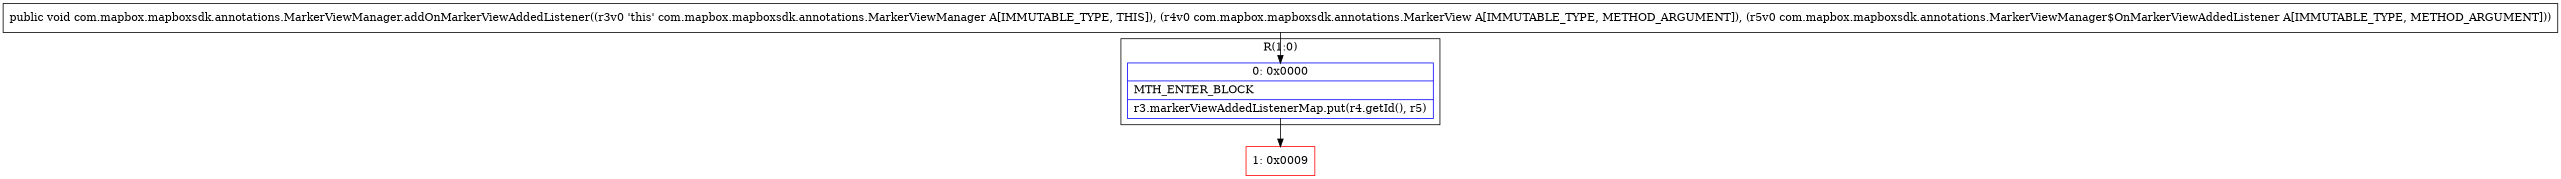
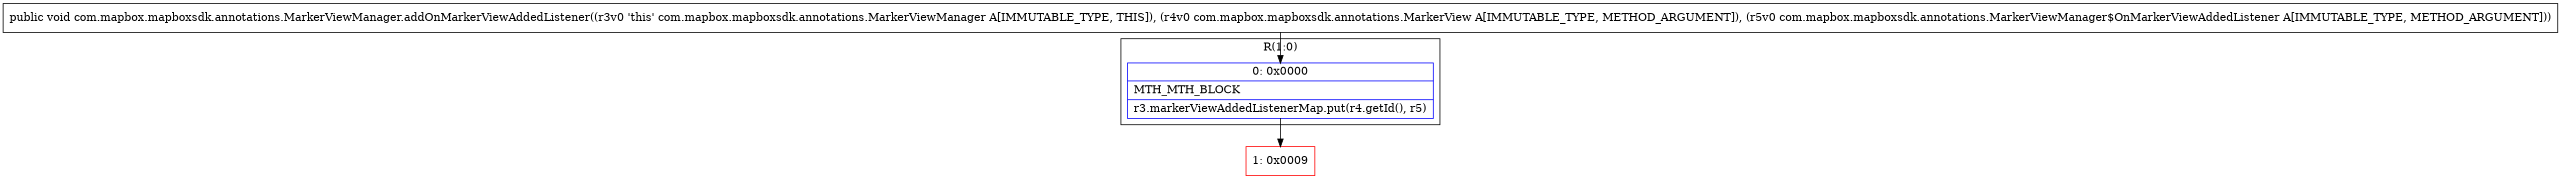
(1194, 90) -> (1187, 90)
